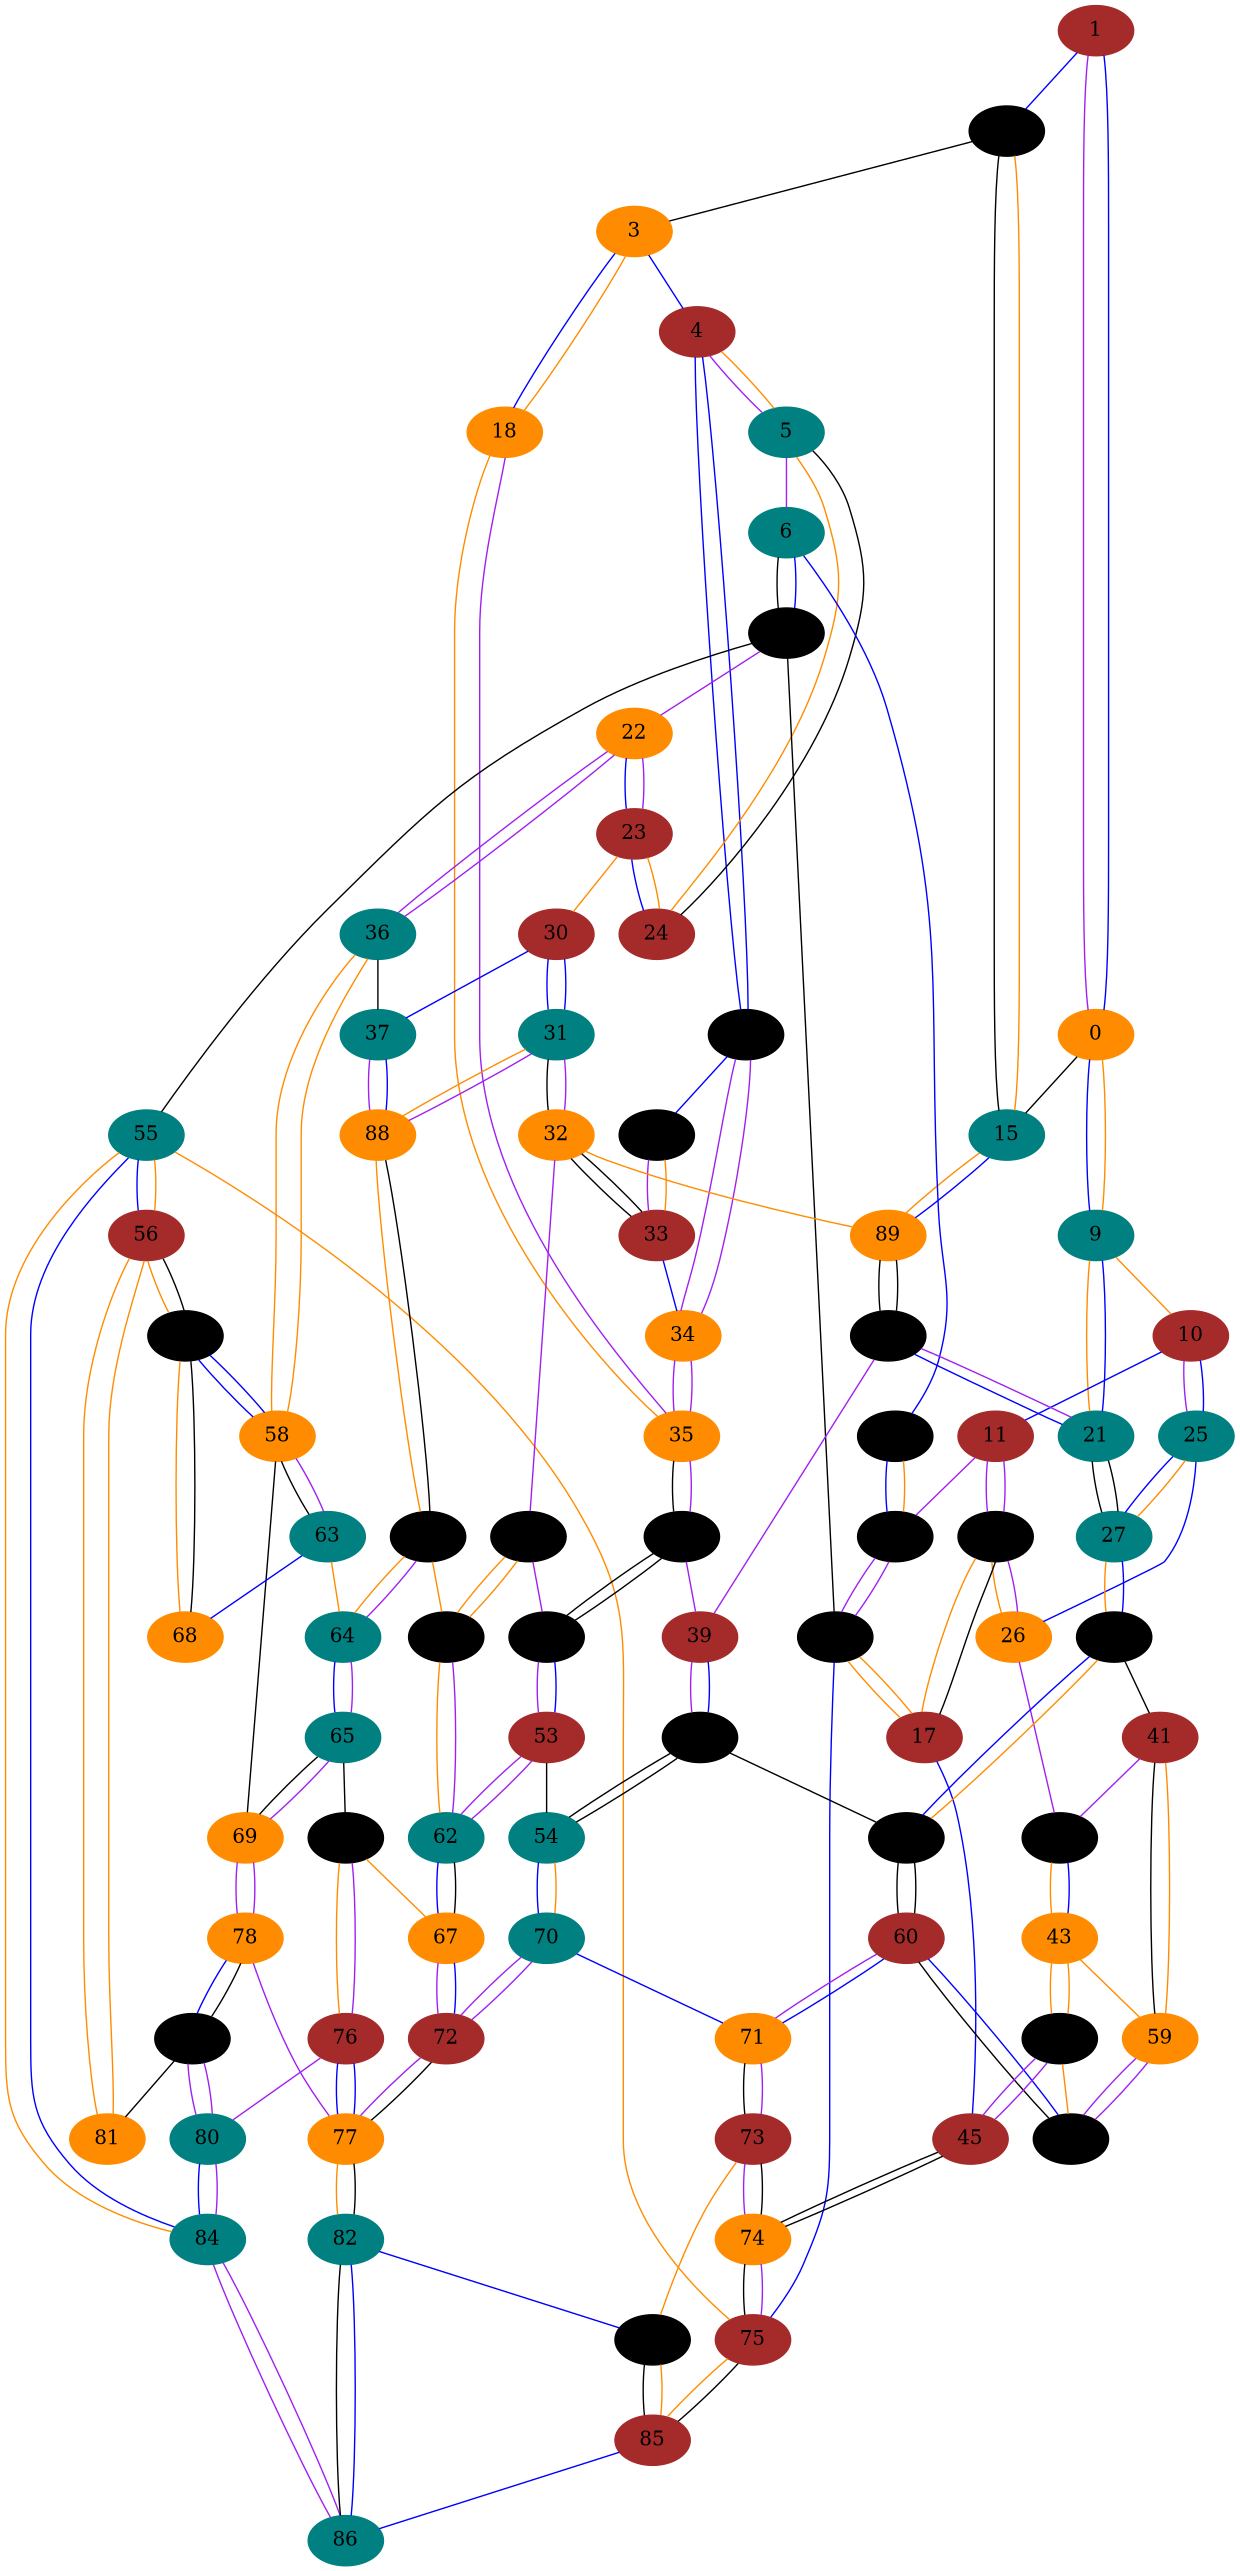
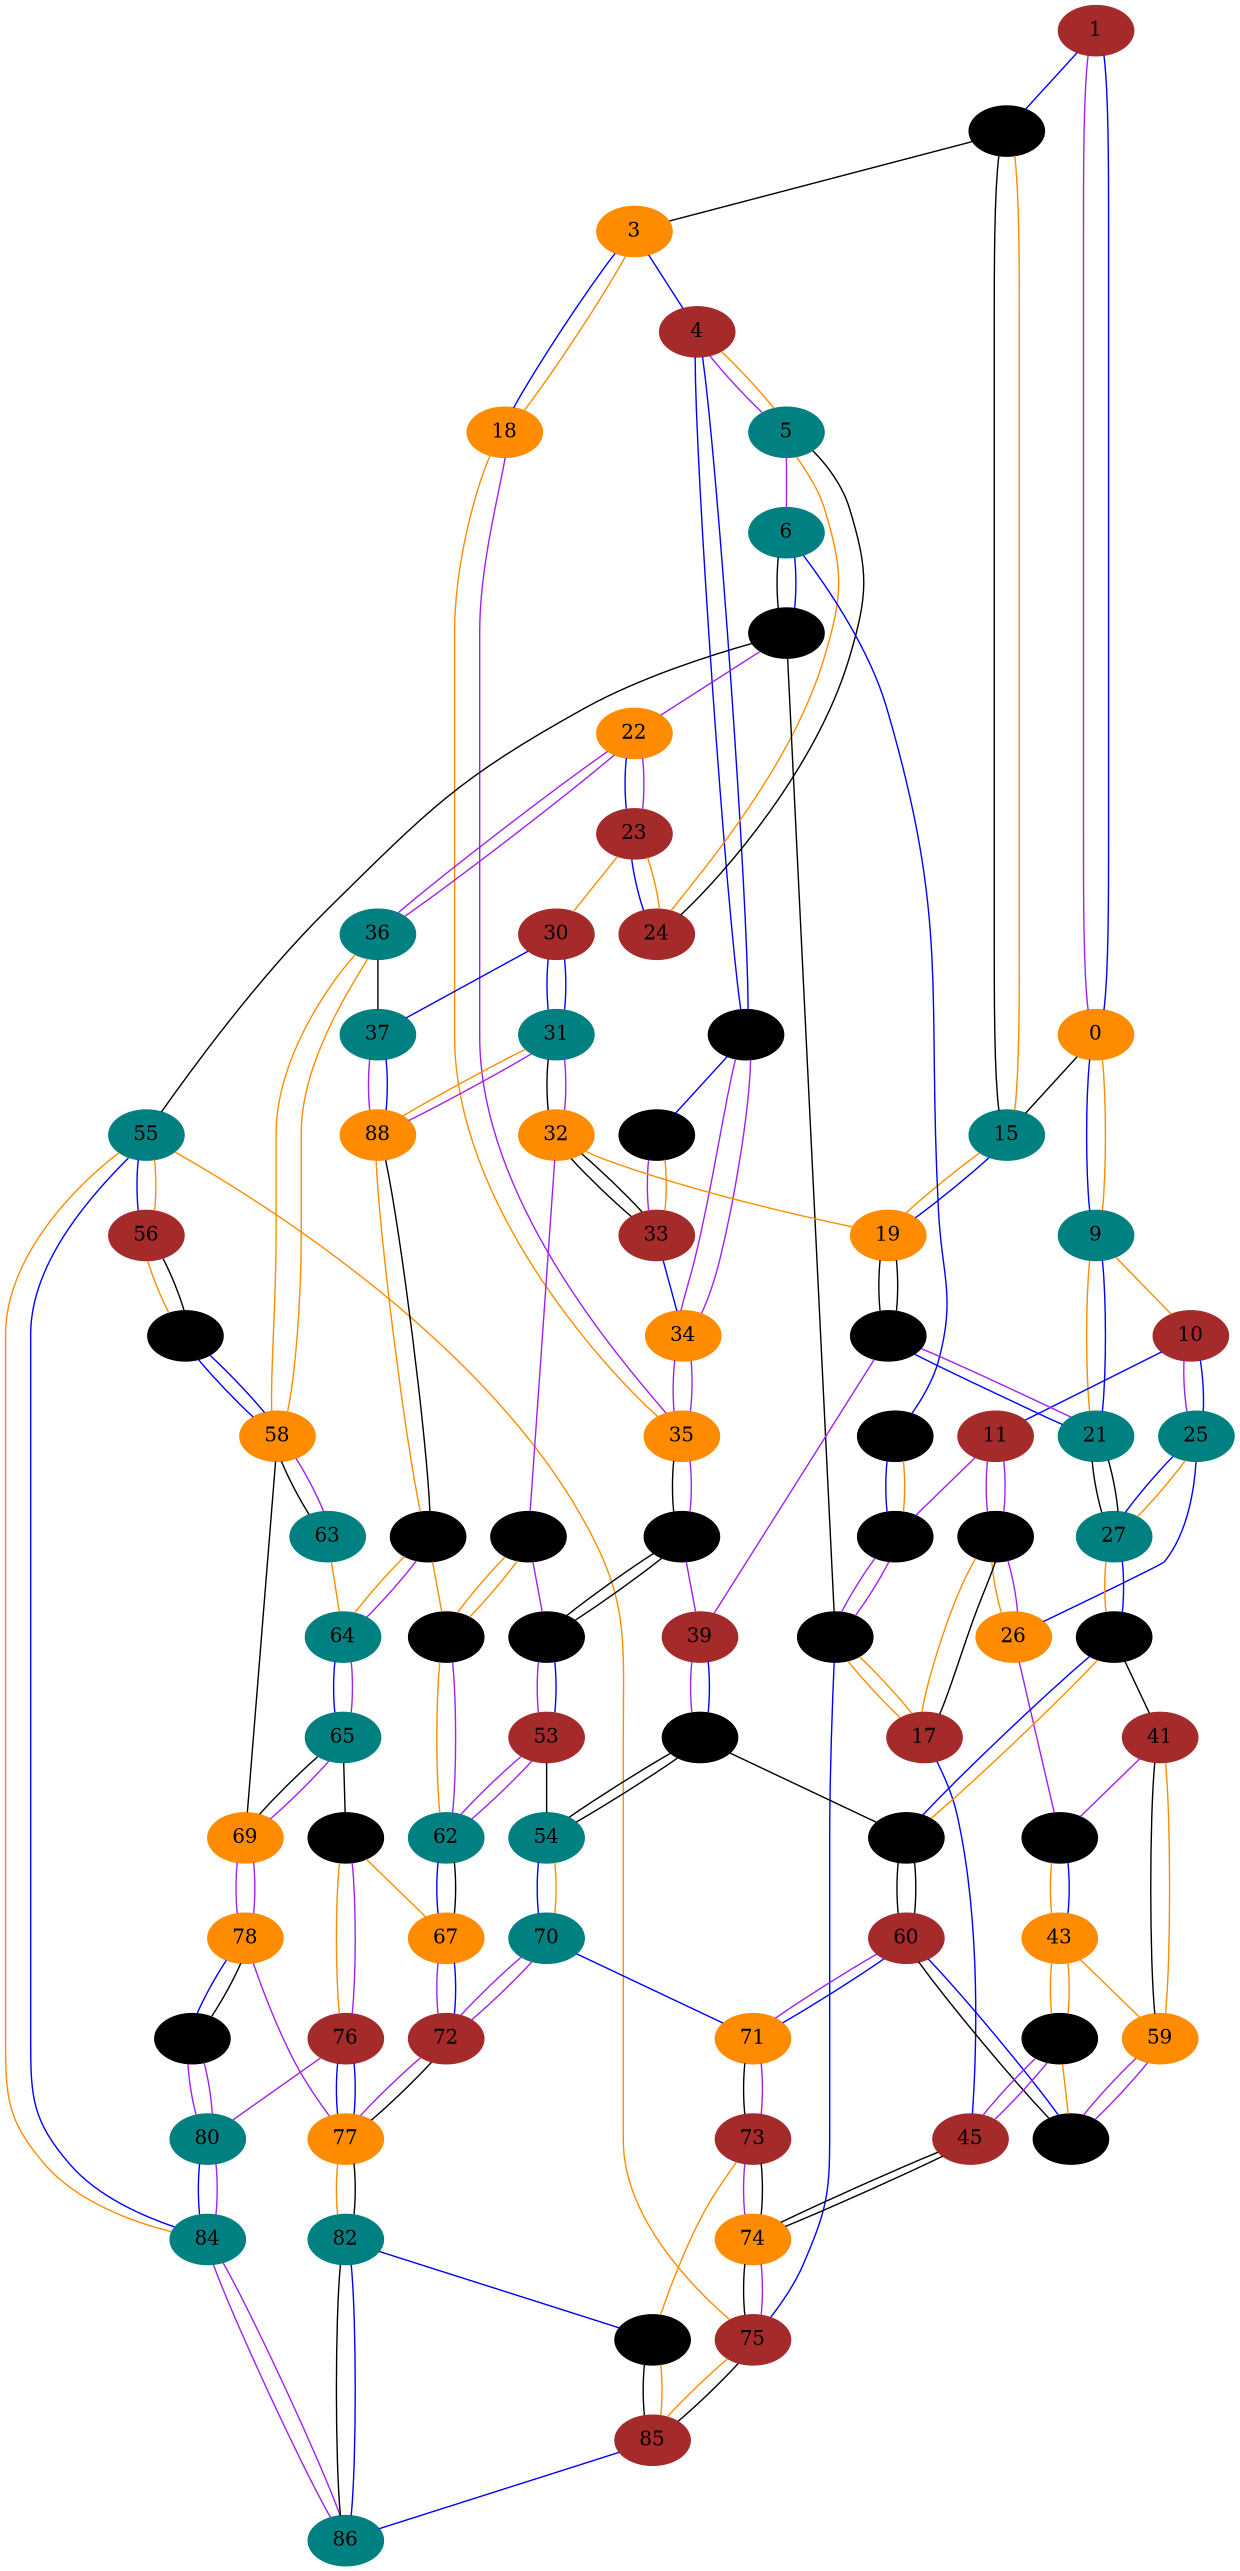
(888, 1235) -> (888, 1235)
(185, 1637) -> none
(107, 2139) -> none
